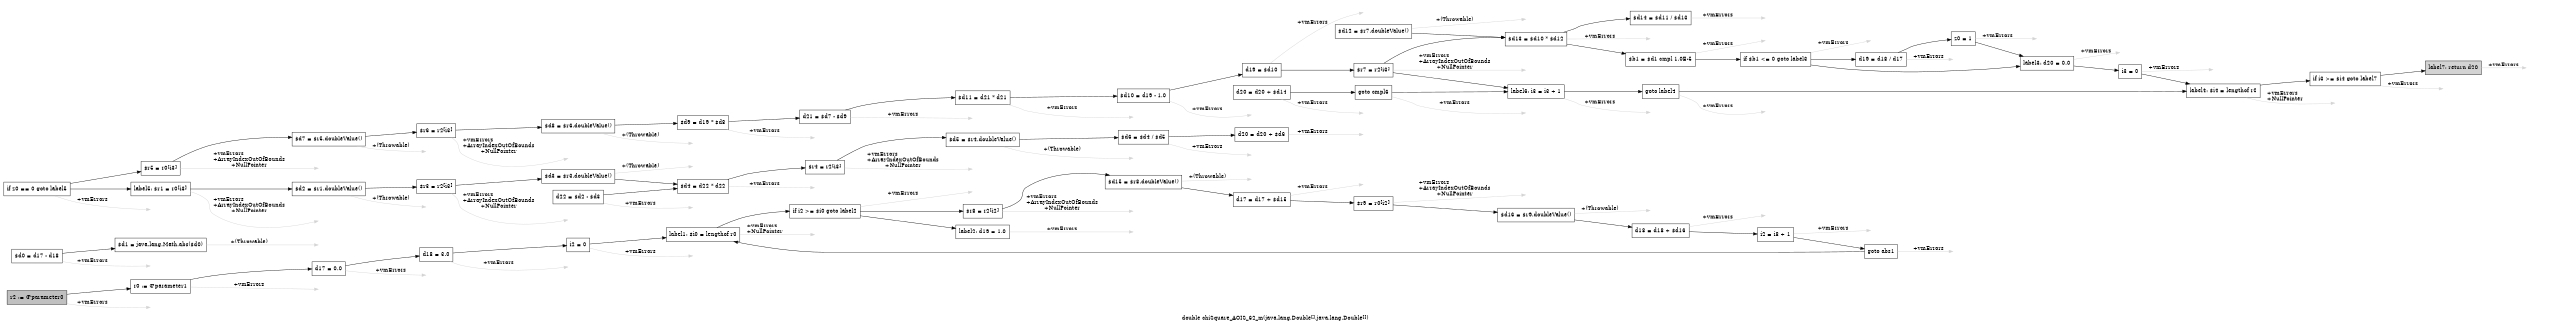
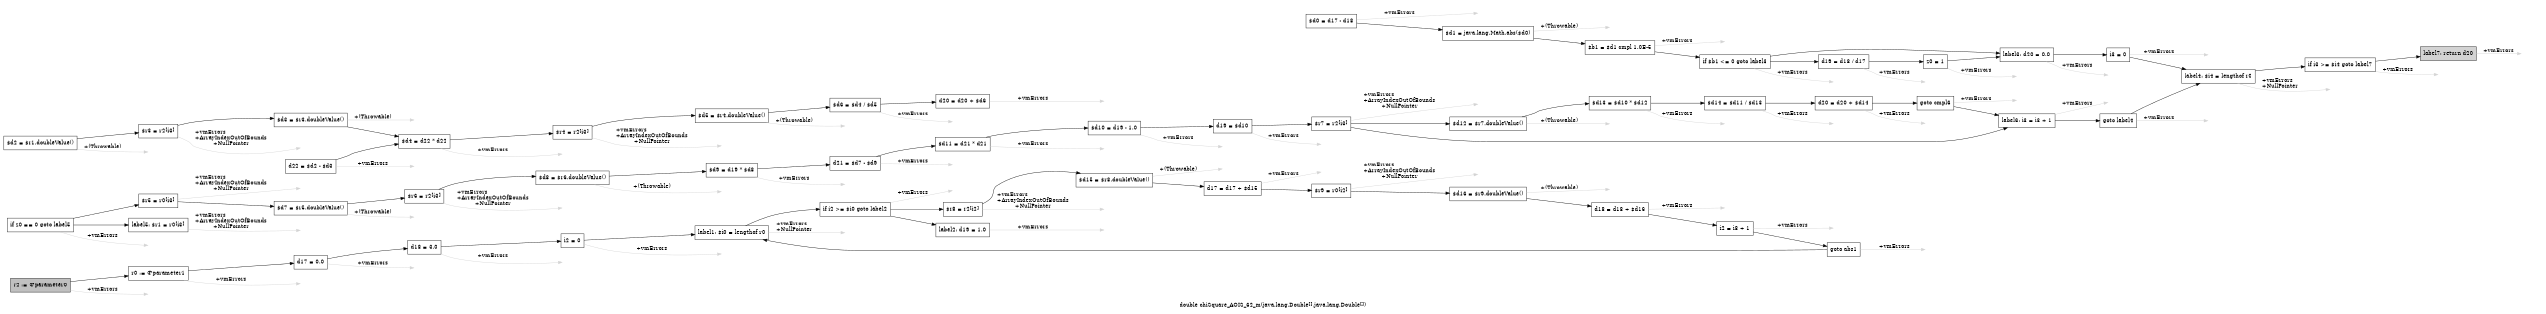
(1440, 42) -> (1398, 124)
(1594, 49) -> (1557, 41)
none -> (1788, 103)
(239, 189) -> none
